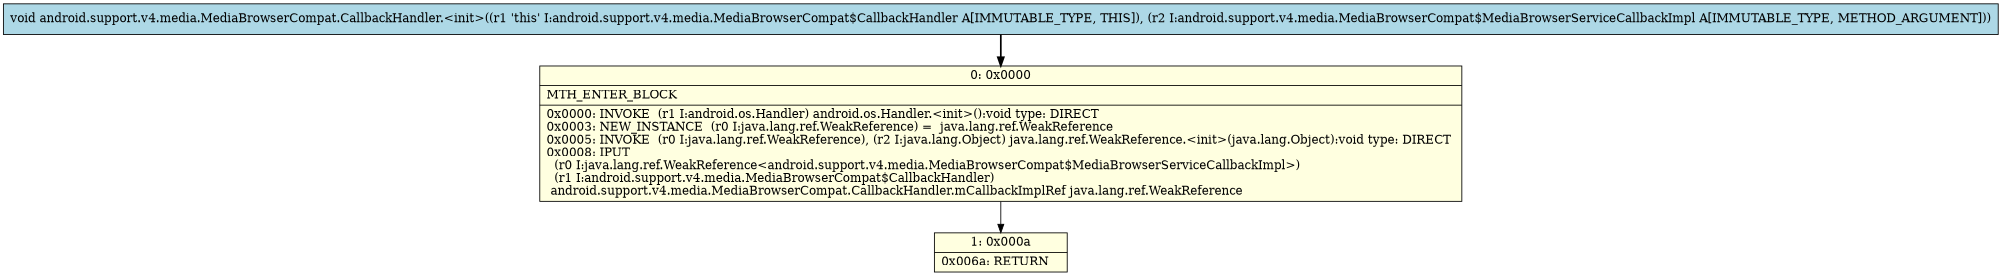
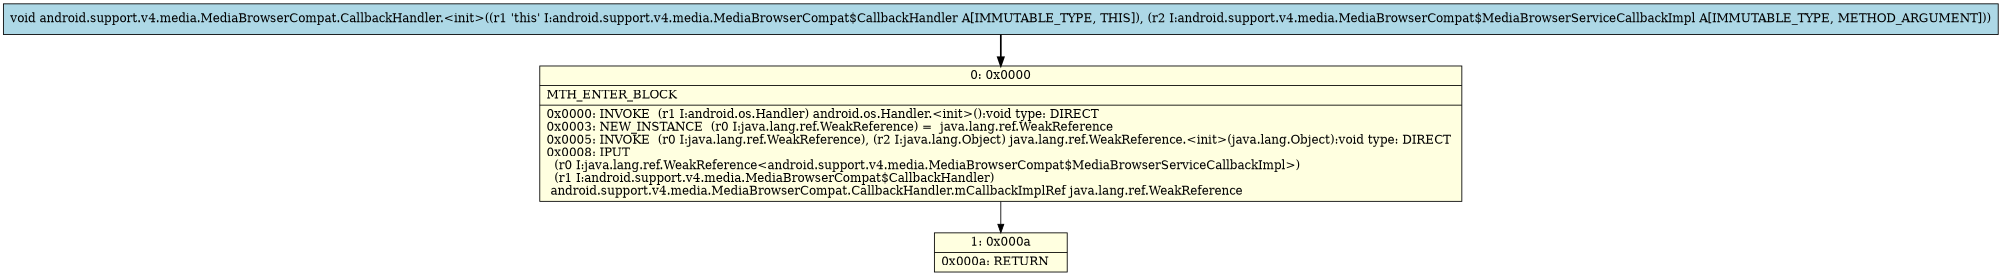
(1001, 262) -> (1001, 262)
